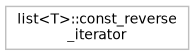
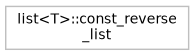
(97, 28) -> (97, 28)
